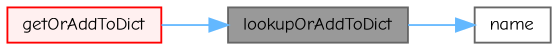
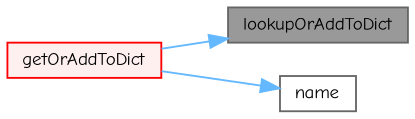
(432, 25) -> (211, 78)
